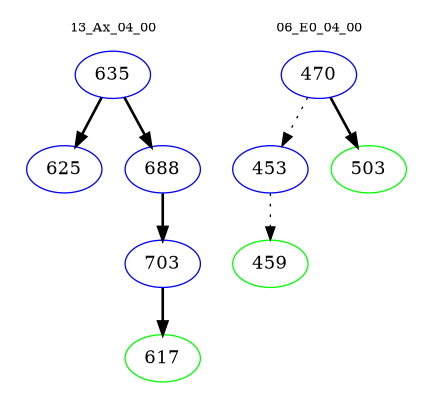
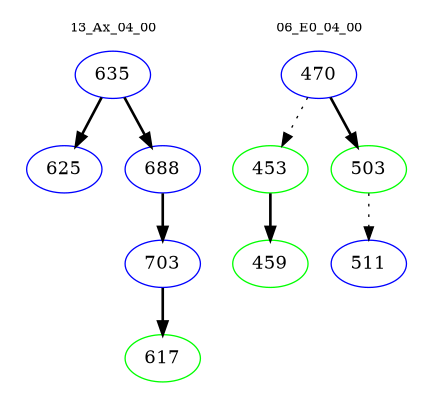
(270, 169) -> (270, 169)
(270, 210) -> (270, 210)
none -> (369, 264)
